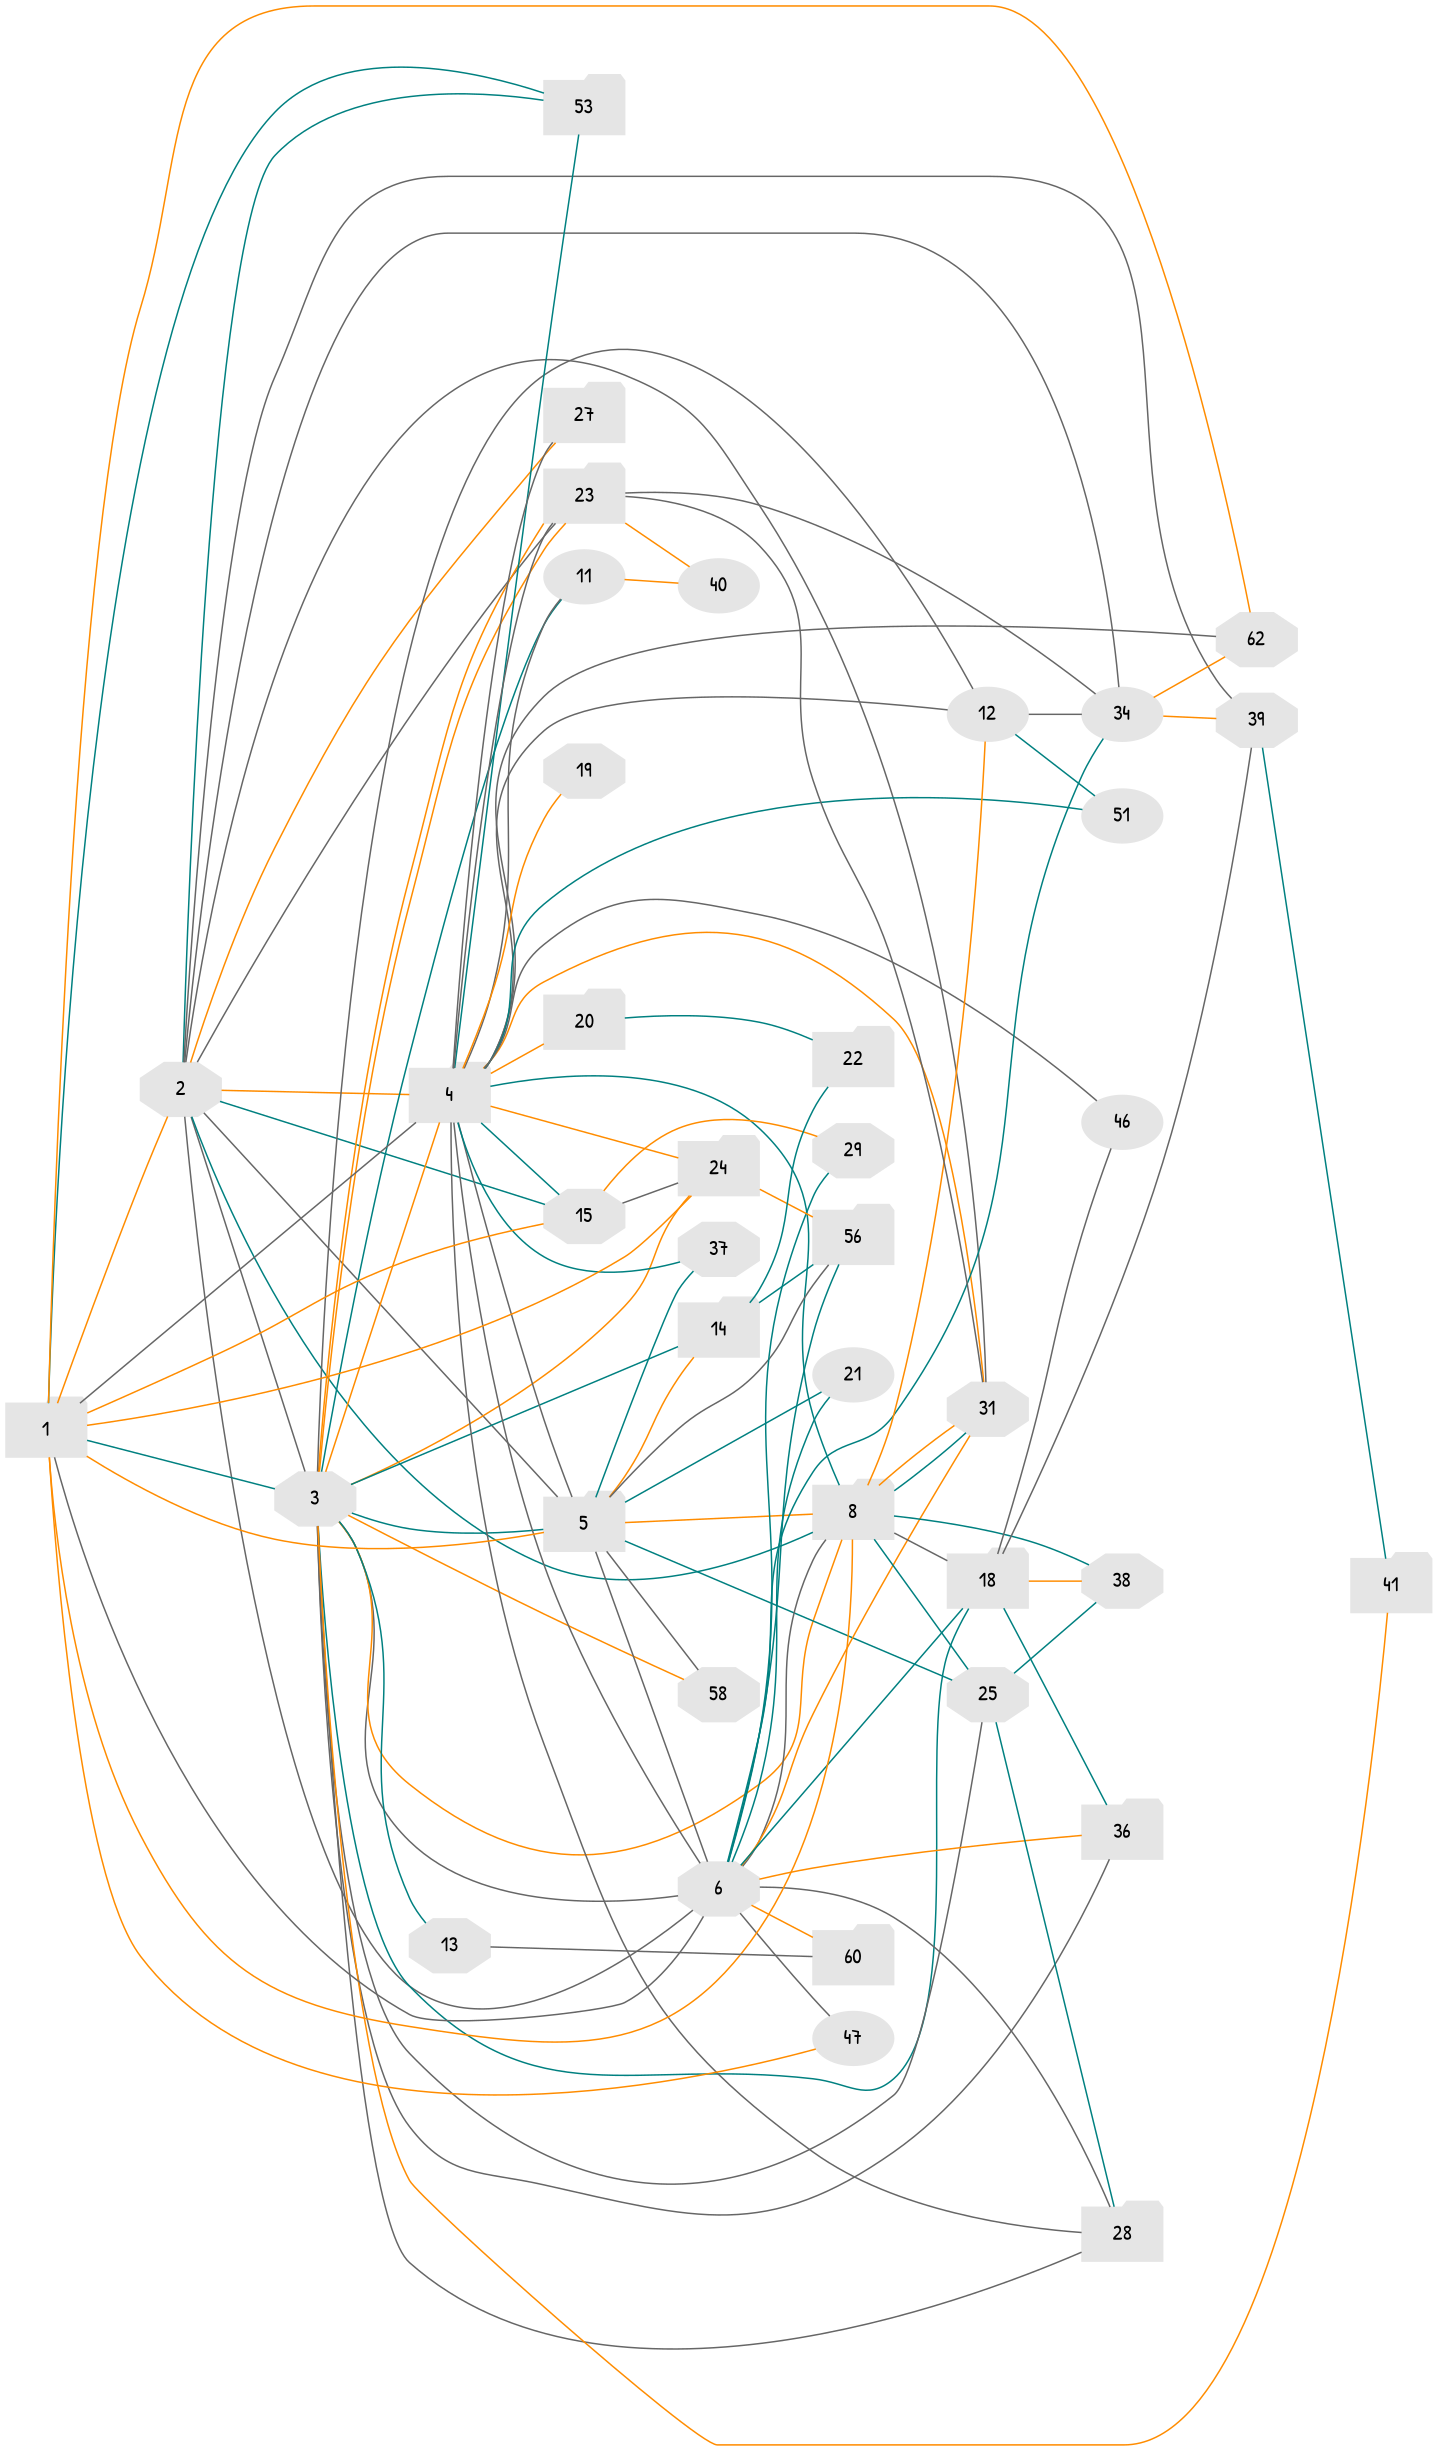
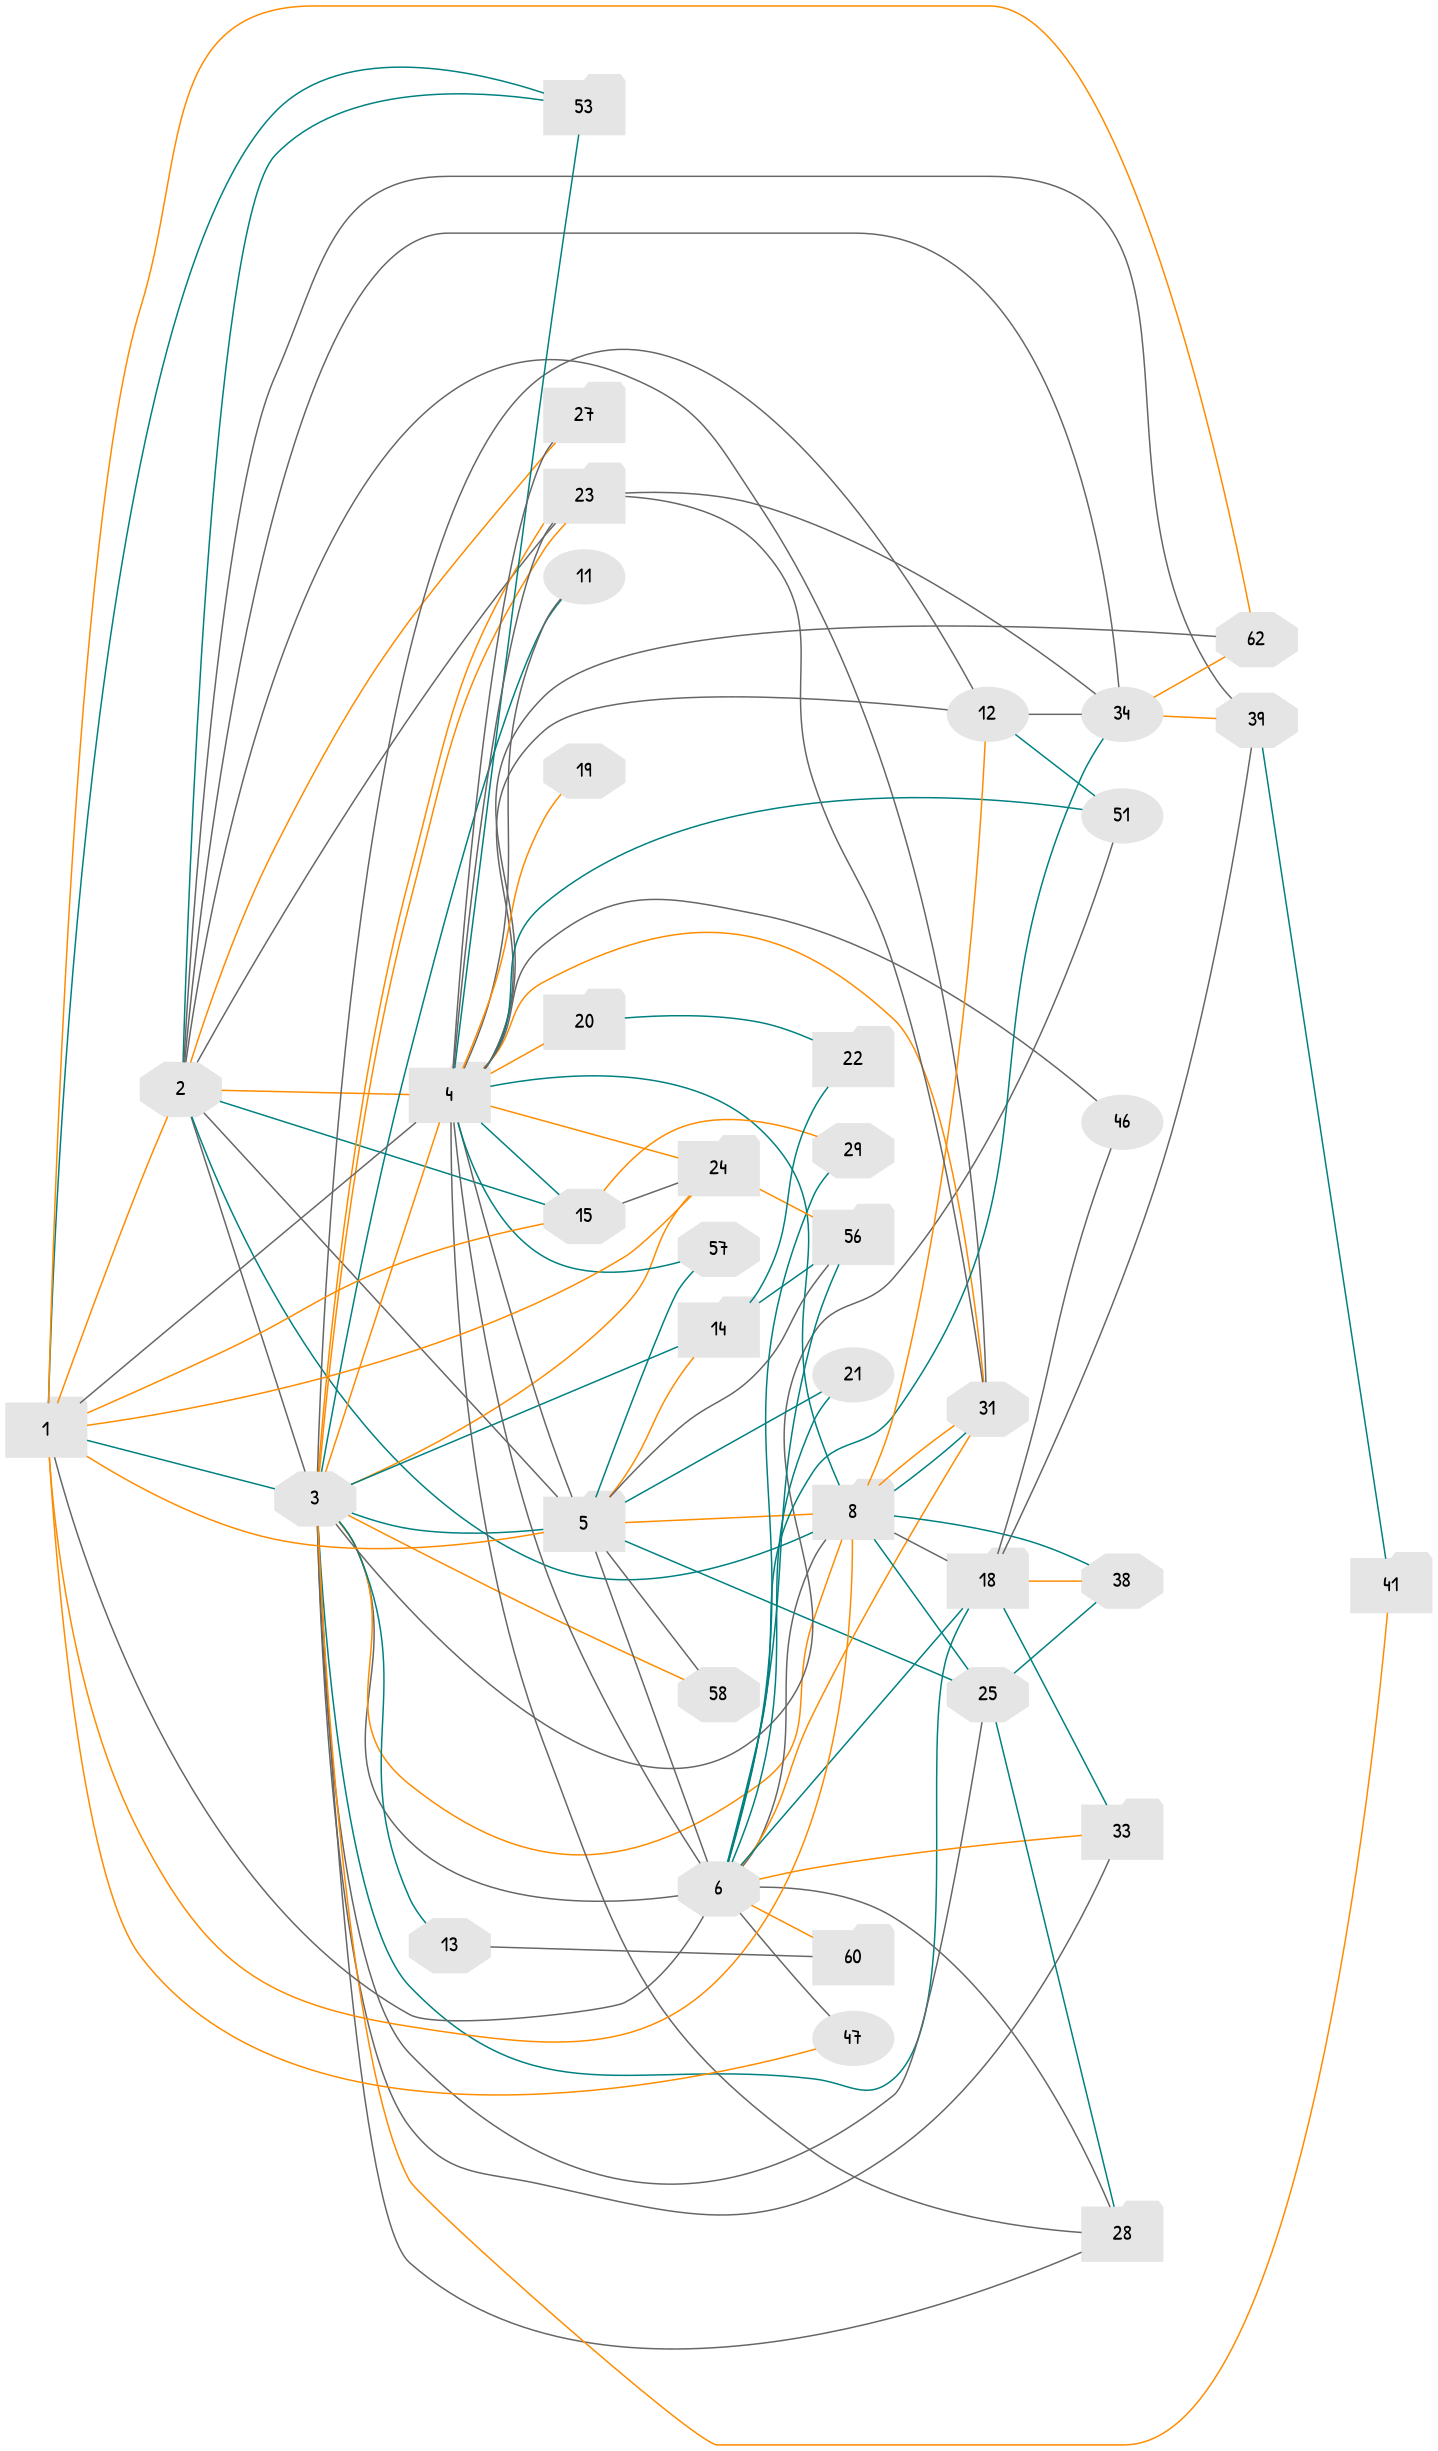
(719, 586) -> none
(719, 1249) -> (719, 1249)
none -> (789, 1392)
(283, 1720) -> none
(1122, 1832) -> (1122, 1832)
